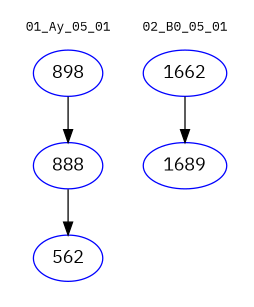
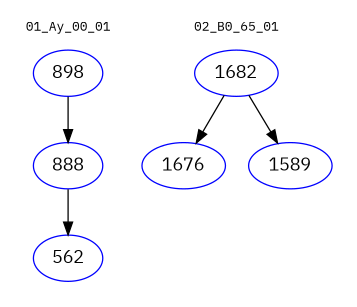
(69, 28) -> (69, 28)
(186, 28) -> (237, 28)
(185, 73) -> (236, 73)
none -> (184, 166)
(185, 166) -> (290, 166)
